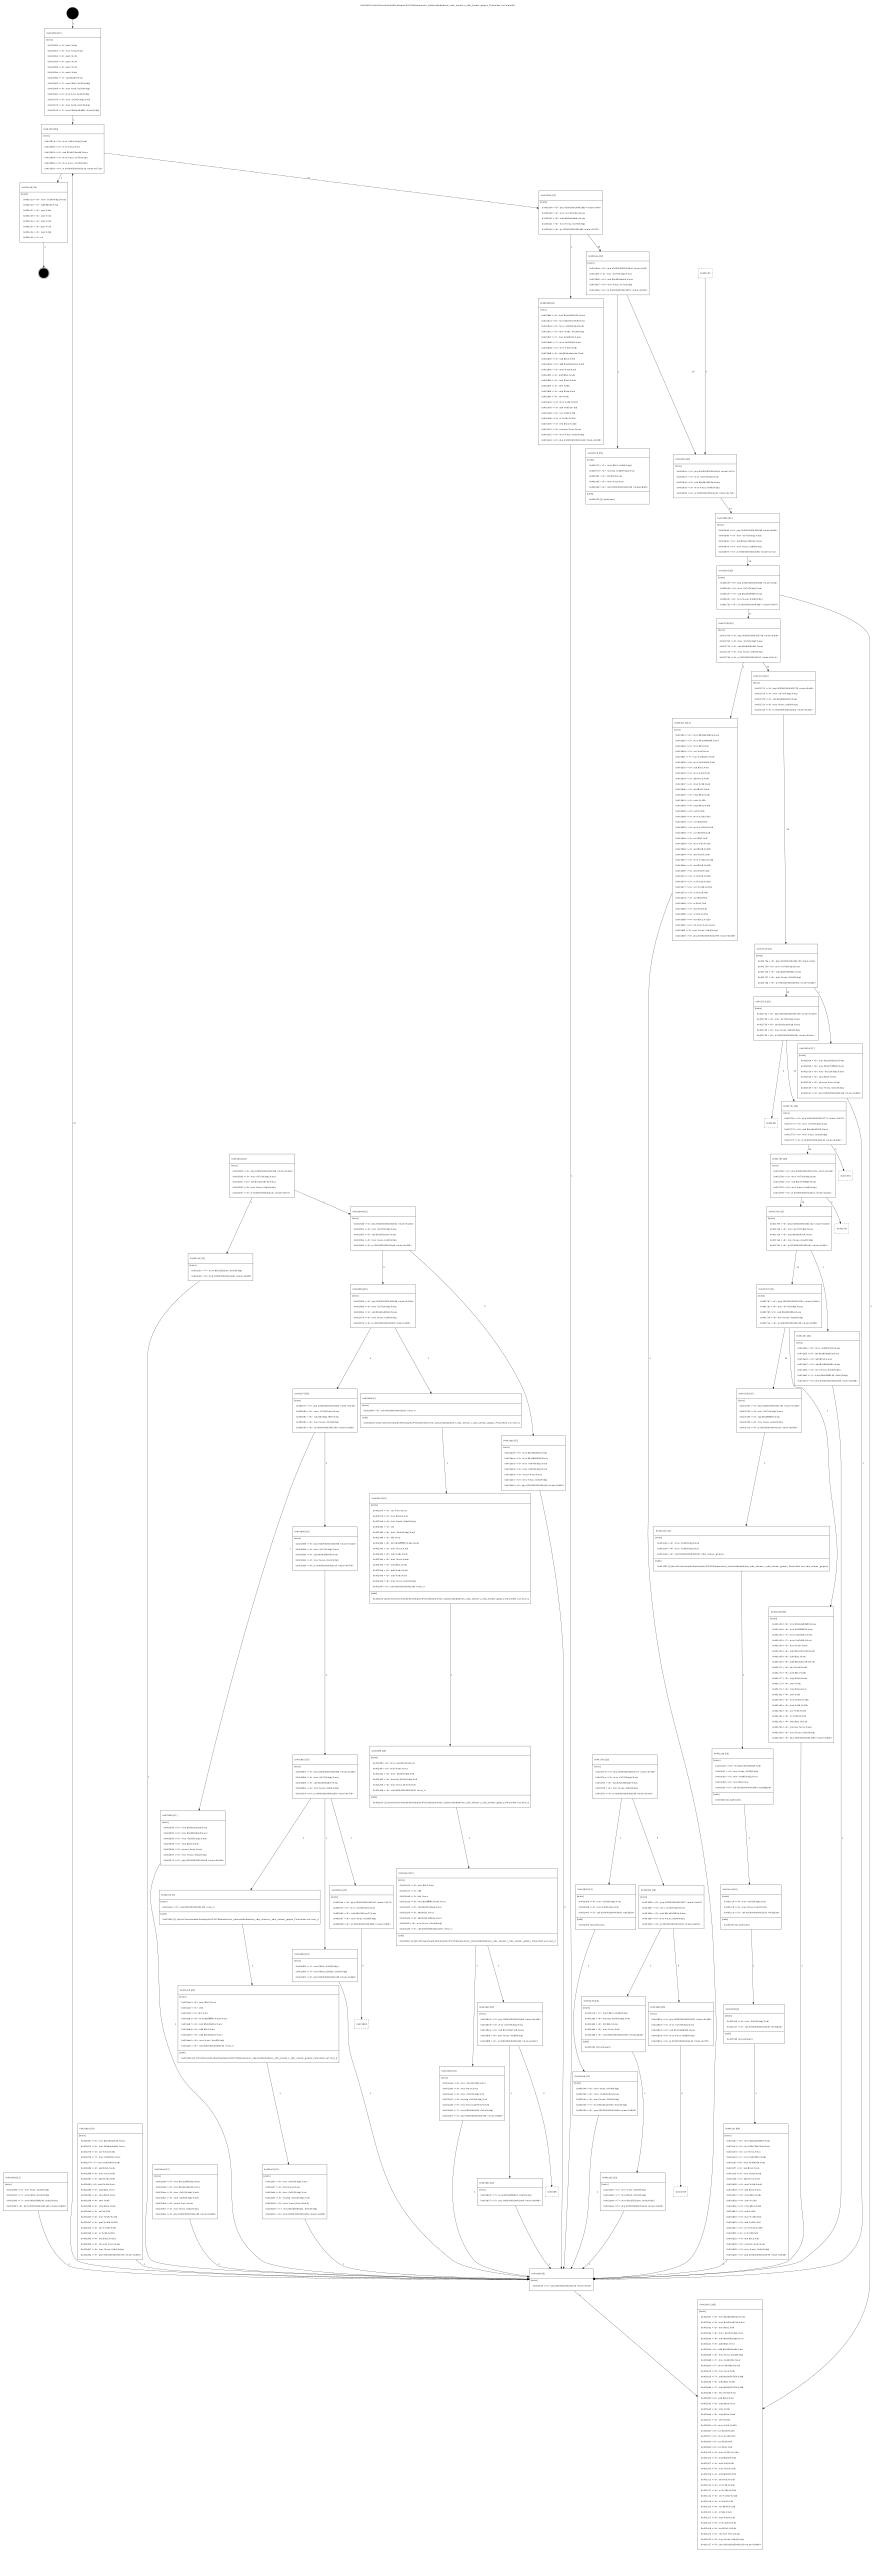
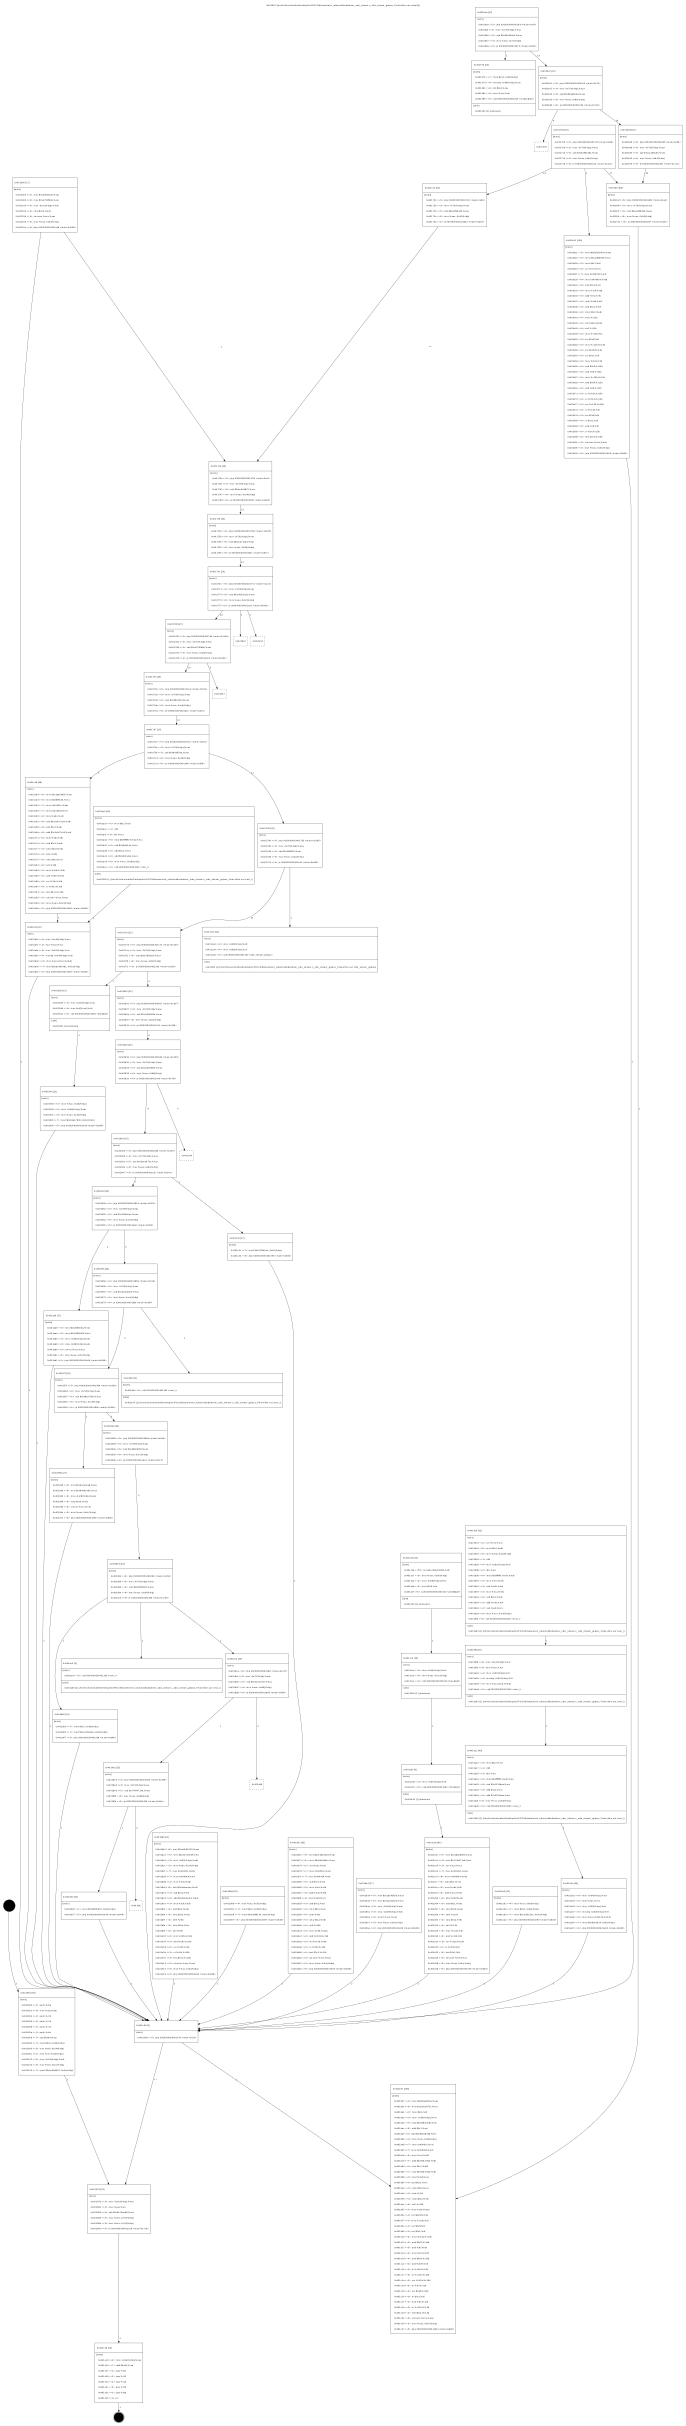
(571, 212) -> none
(705, 365) -> (550, 125)
(748, 613) -> (610, 175)
none -> (246, 918)
(827, 1013) -> (144, 346)
(777, 1078) -> (240, 622)
none -> (146, 1108)
(827, 1358) -> none
(444, 1460) -> none
(742, 1659) -> none
(247, 1954) -> none
(495, 1973) -> (198, 1730)
(613, 2024) -> none
(801, 2102) -> (58, 917)
